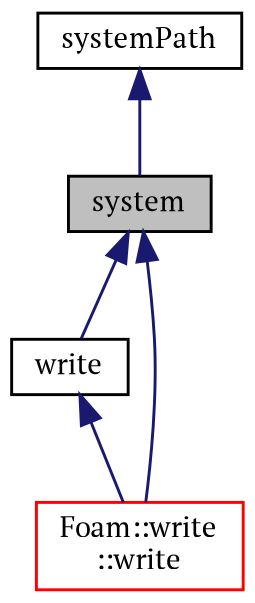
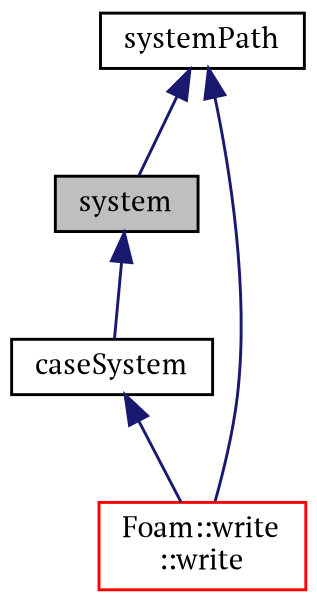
(70, 367) -> (112, 367)
(155, 382) -> (241, 300)
